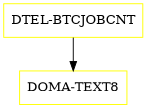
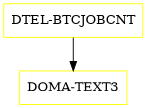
(73, 88) -> (73, 88)
